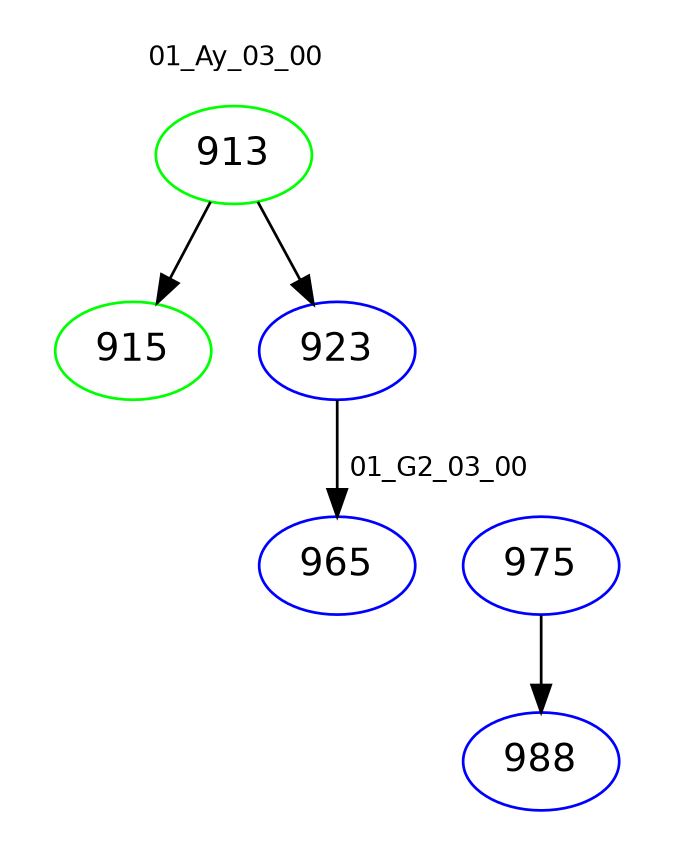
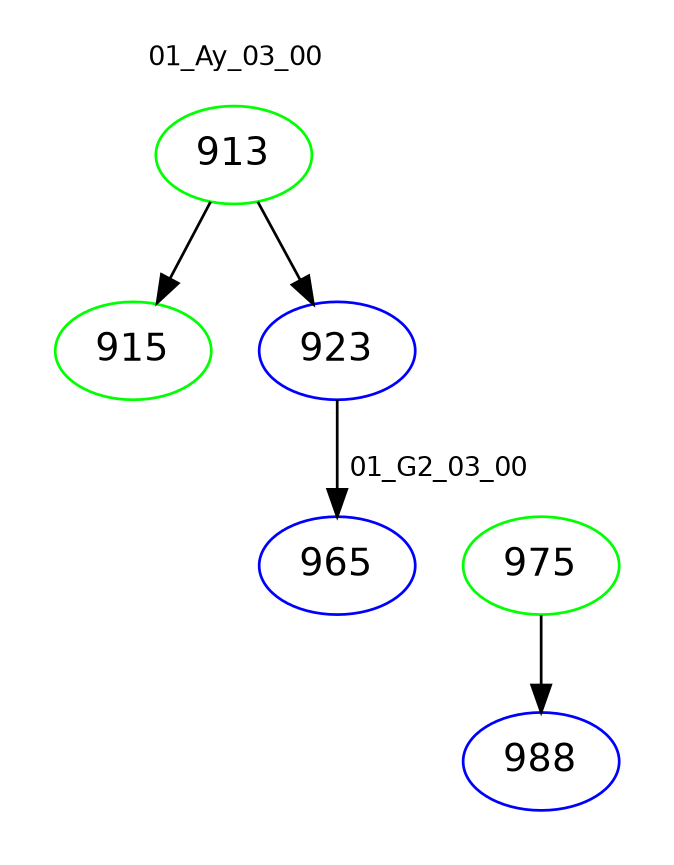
(541, 566) -> (541, 566)
